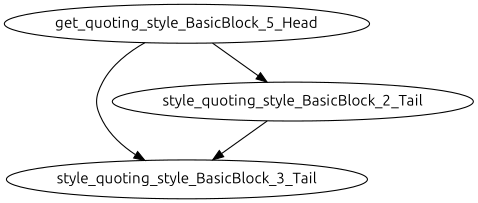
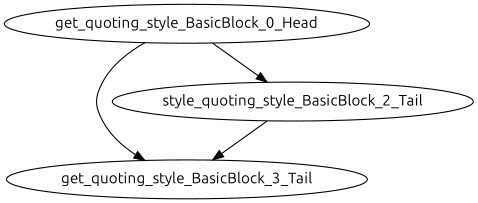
(187, 24) -> (187, 24)
(187, 179) -> (187, 179)
